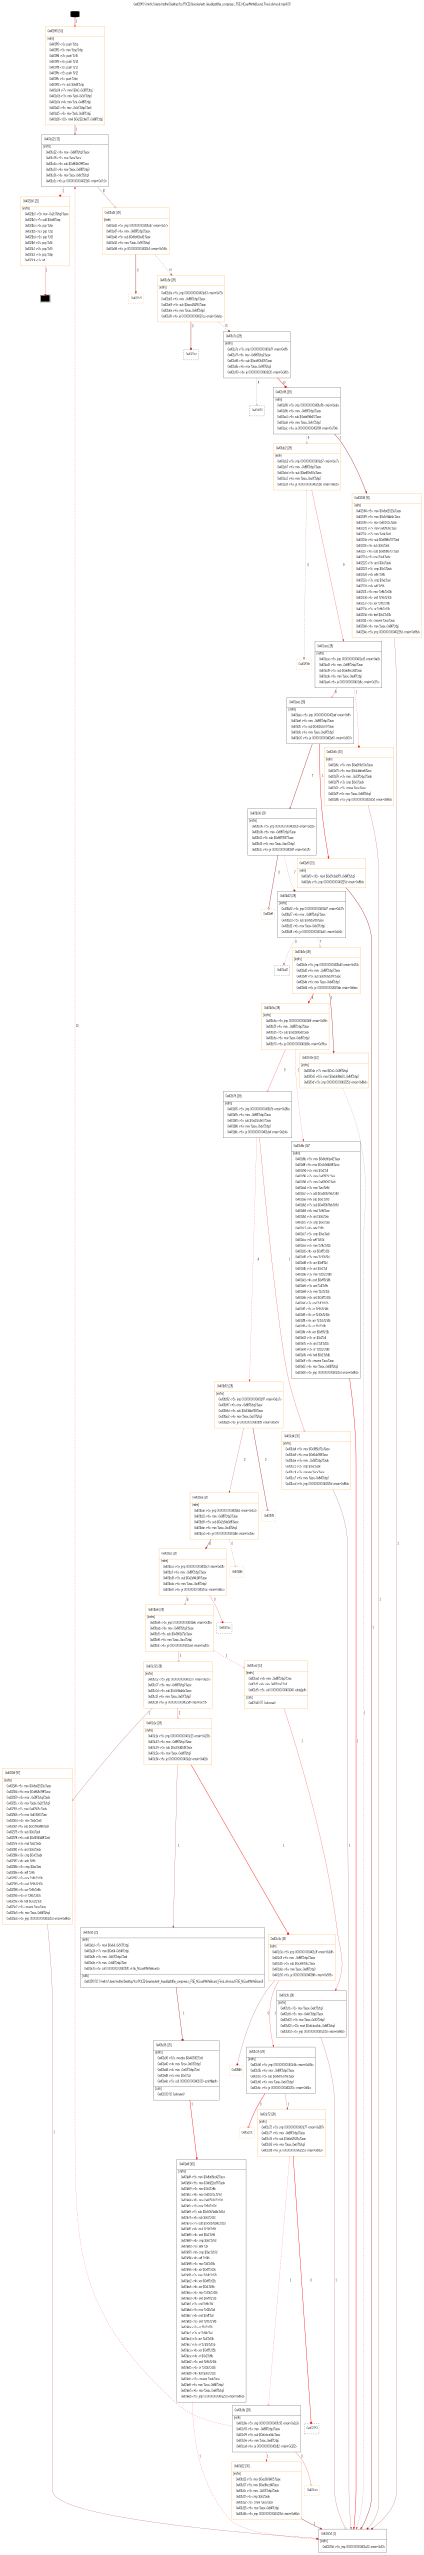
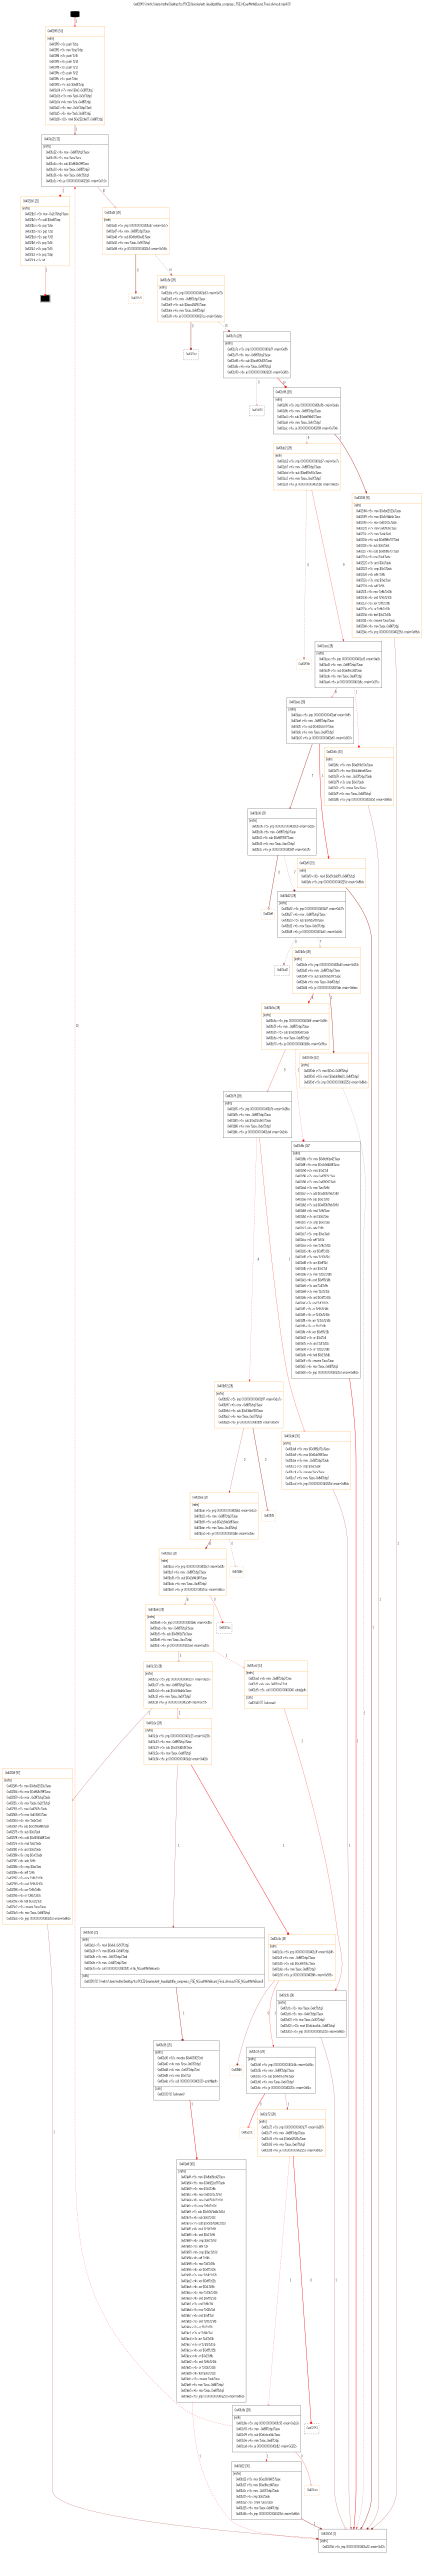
(258, 383) -> (258, 383)
(298, 1095) -> (298, 1095)
(267, 2491) -> (267, 2491)
